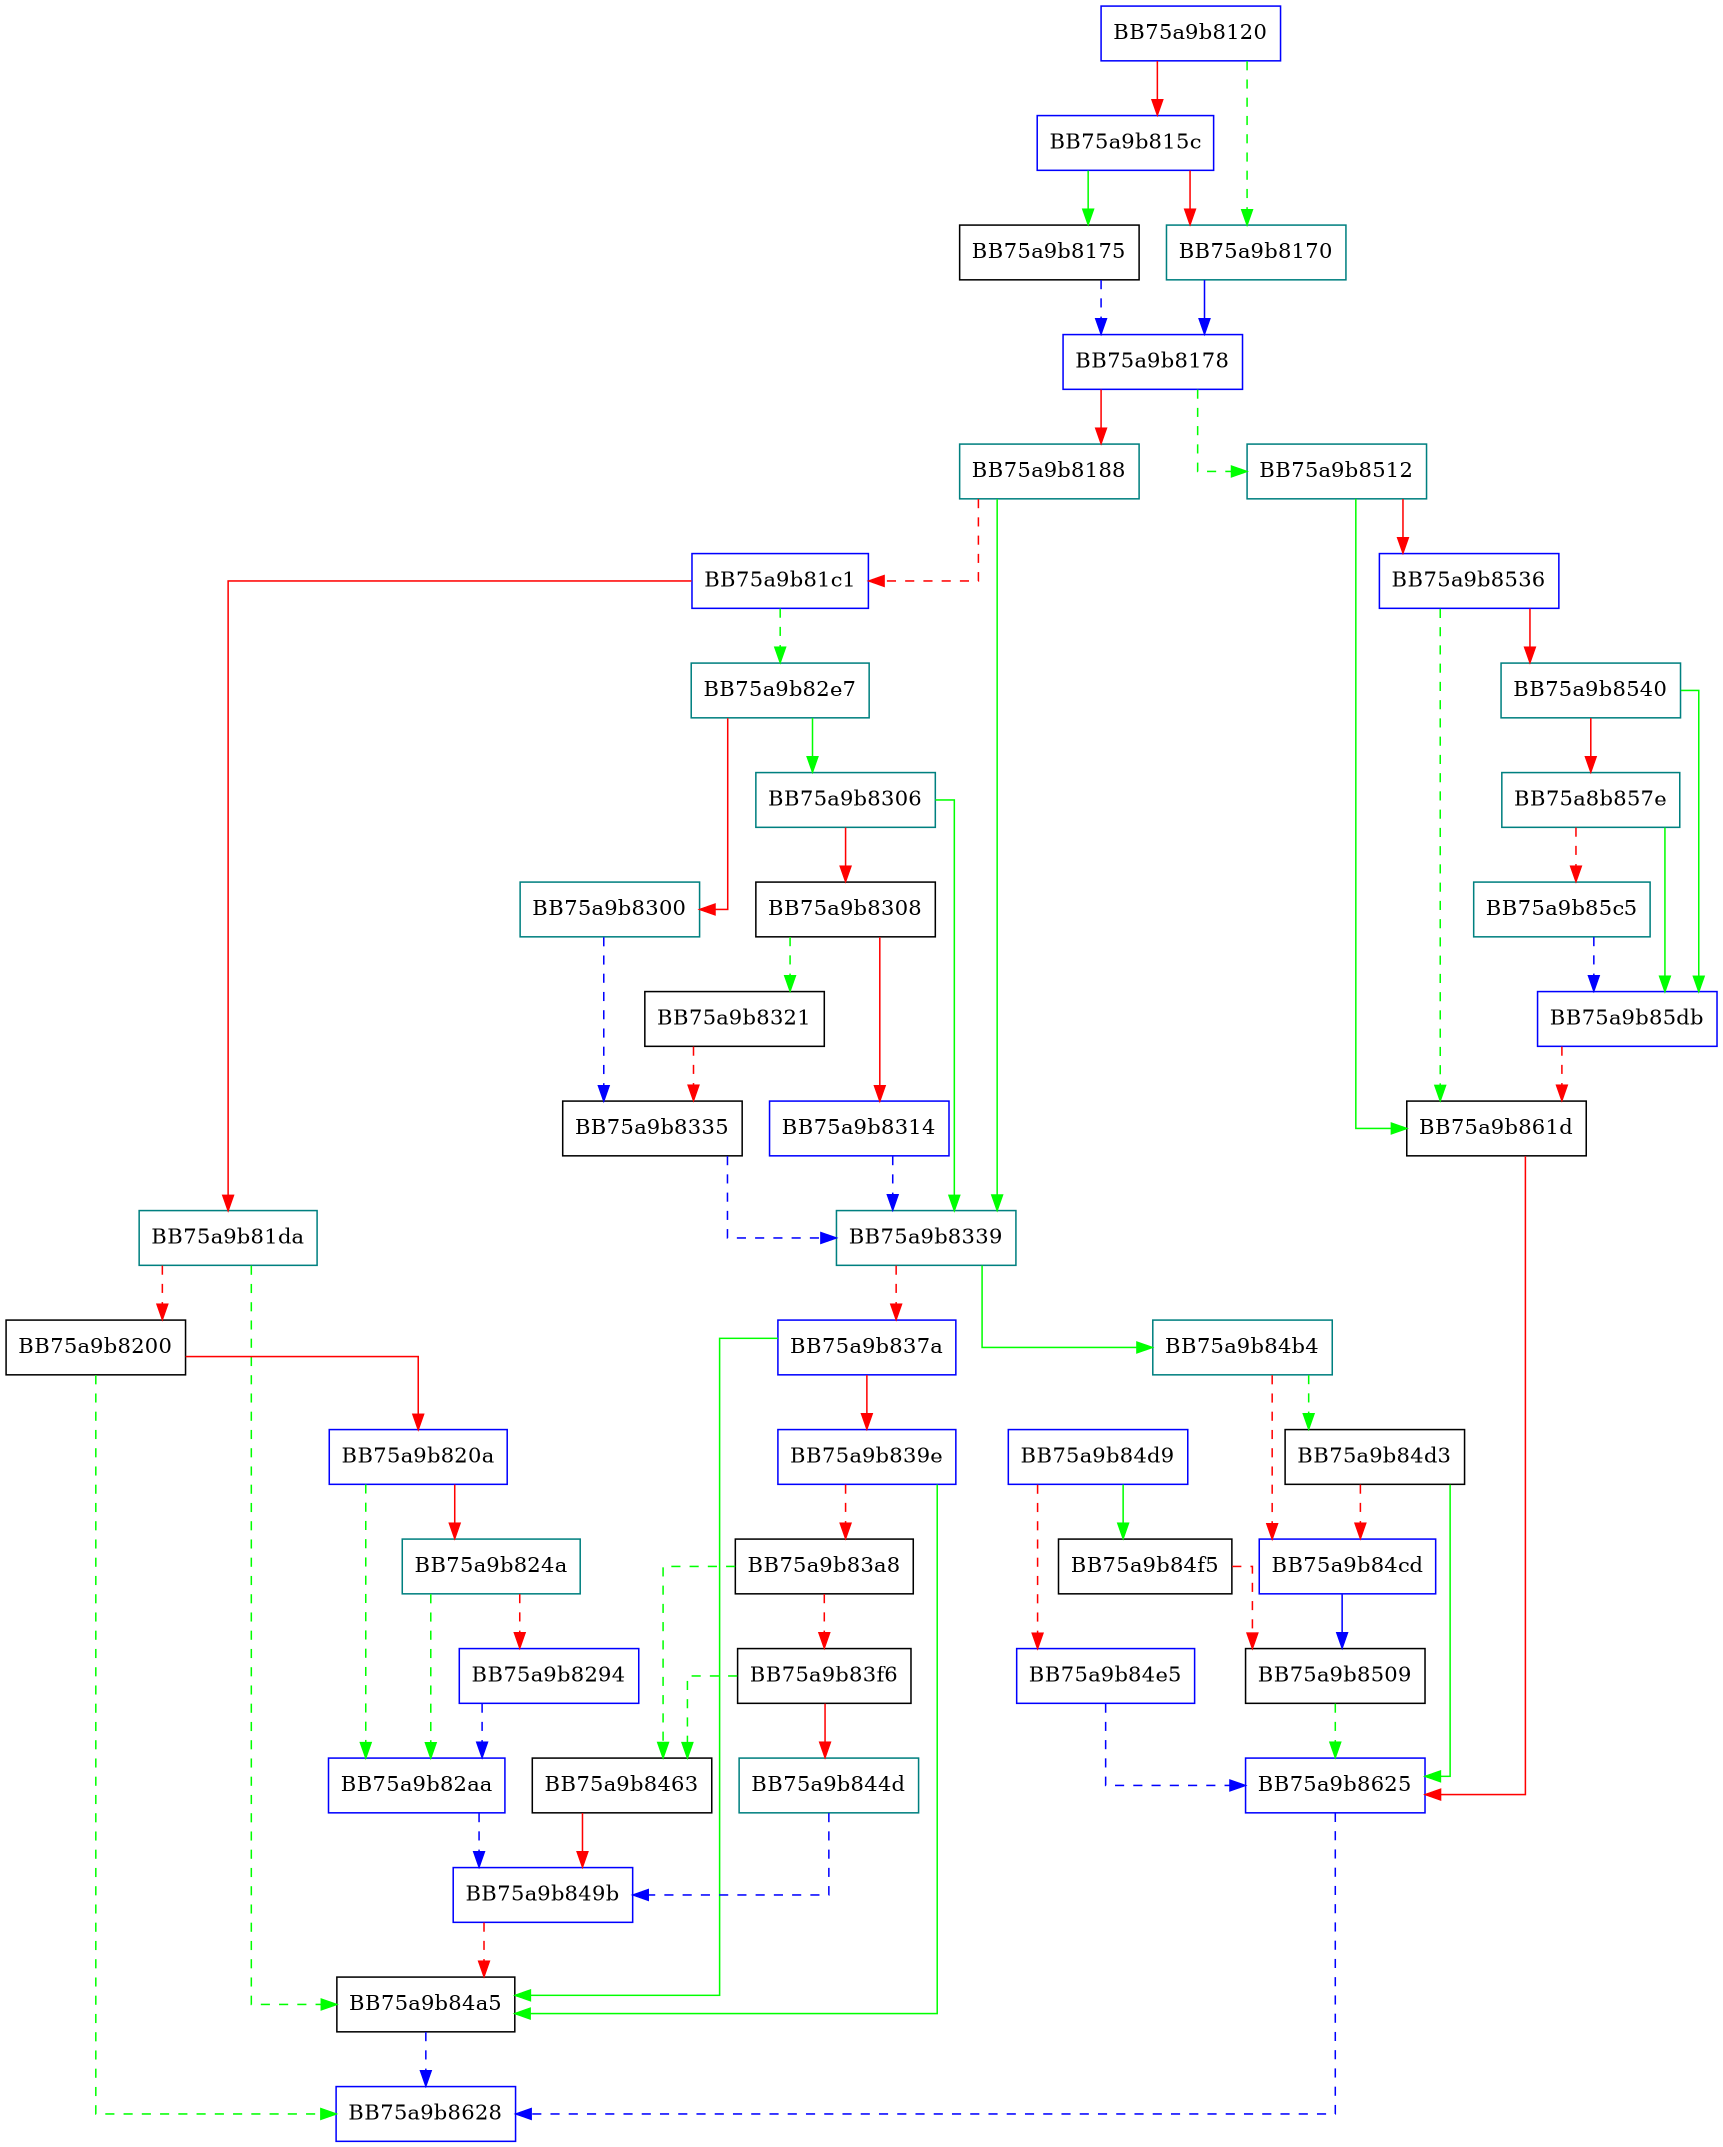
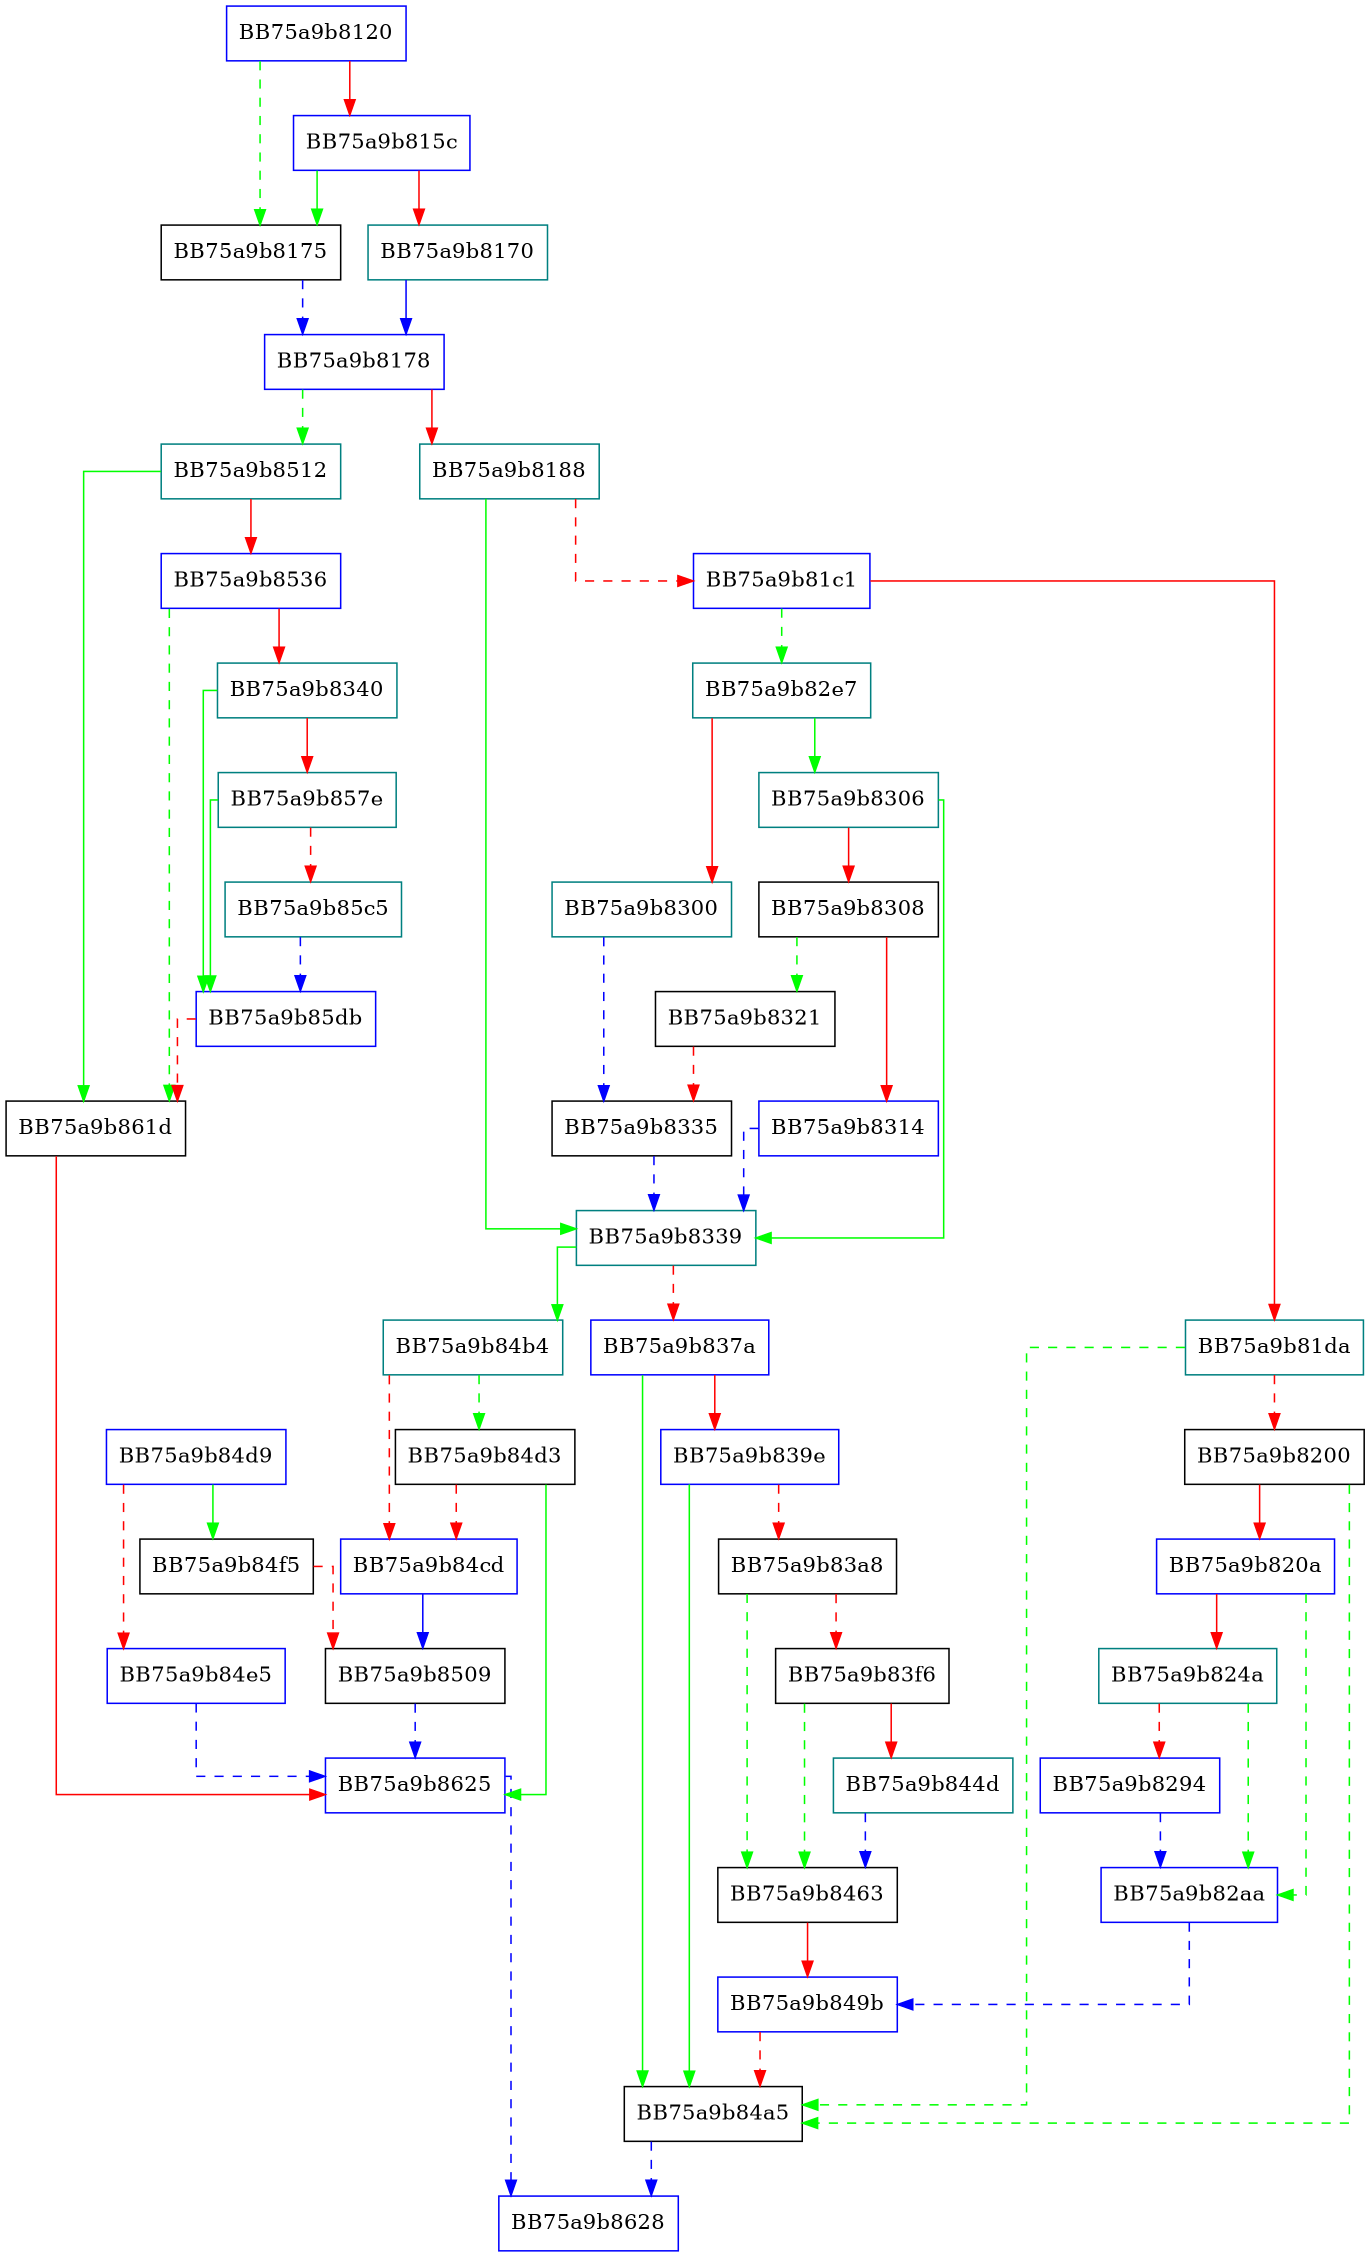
(1247, 135) -> (260, 135)
(1591, 690) -> (307, 690)
(1591, 800) -> (307, 800)
(1335, 1723) -> (415, 1723)
(96, 1857) -> (1349, 2070)
(779, 1895) -> (865, 1832)
